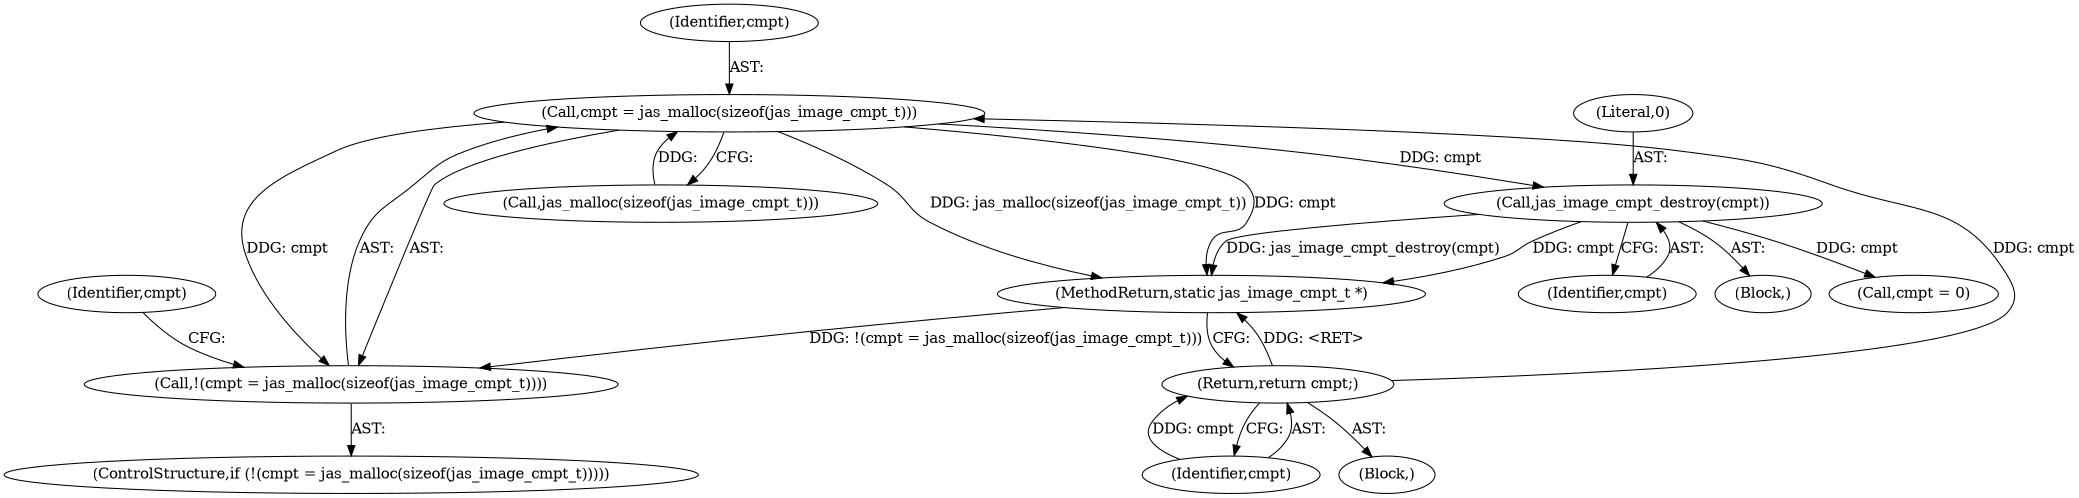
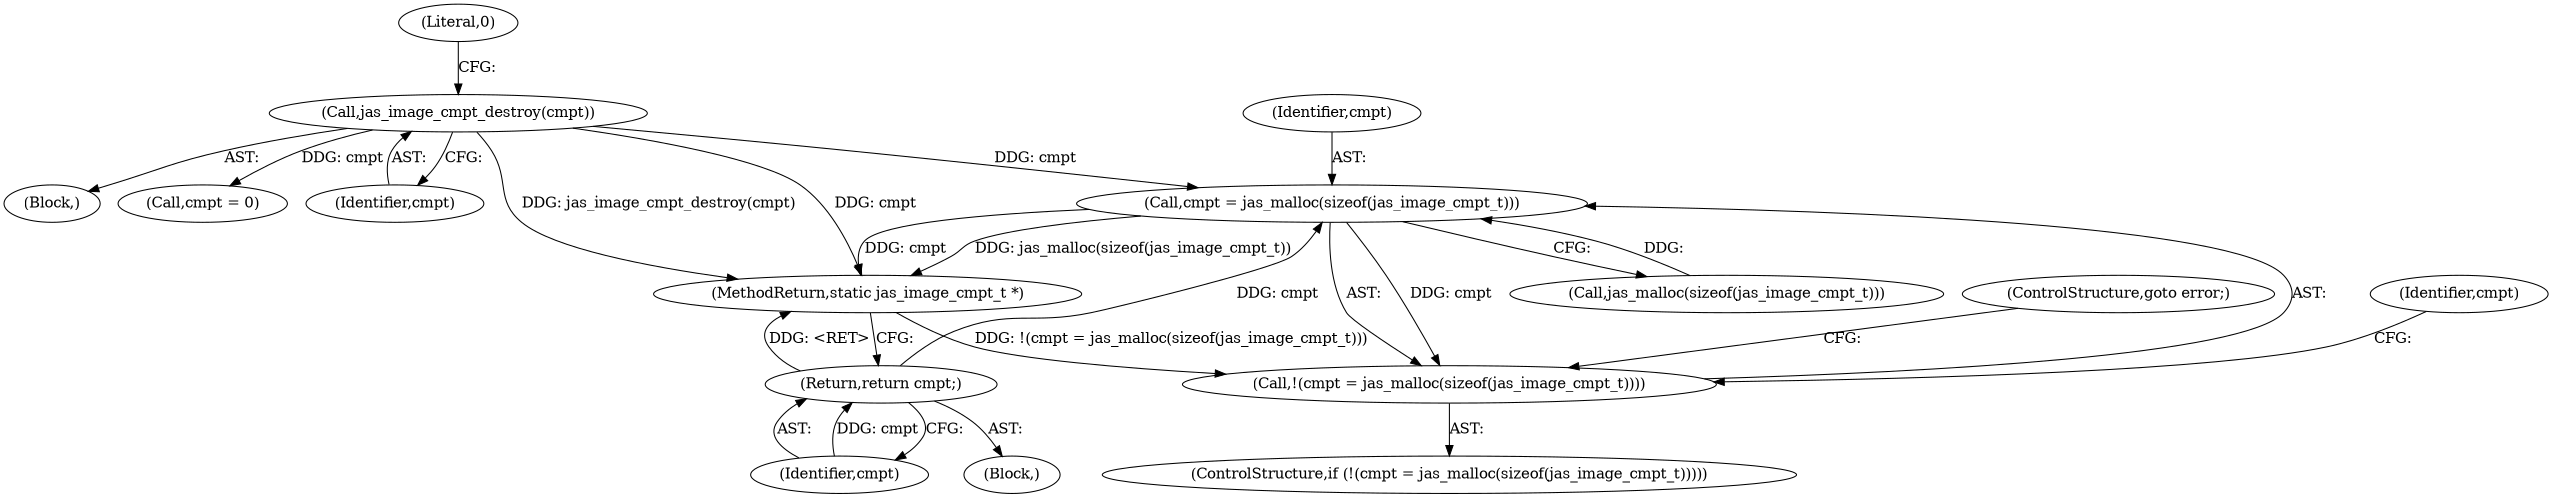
(1237, 146) -> (890, 155)
(1653, 158) -> (480, 68)
none -> (2118, 294)
